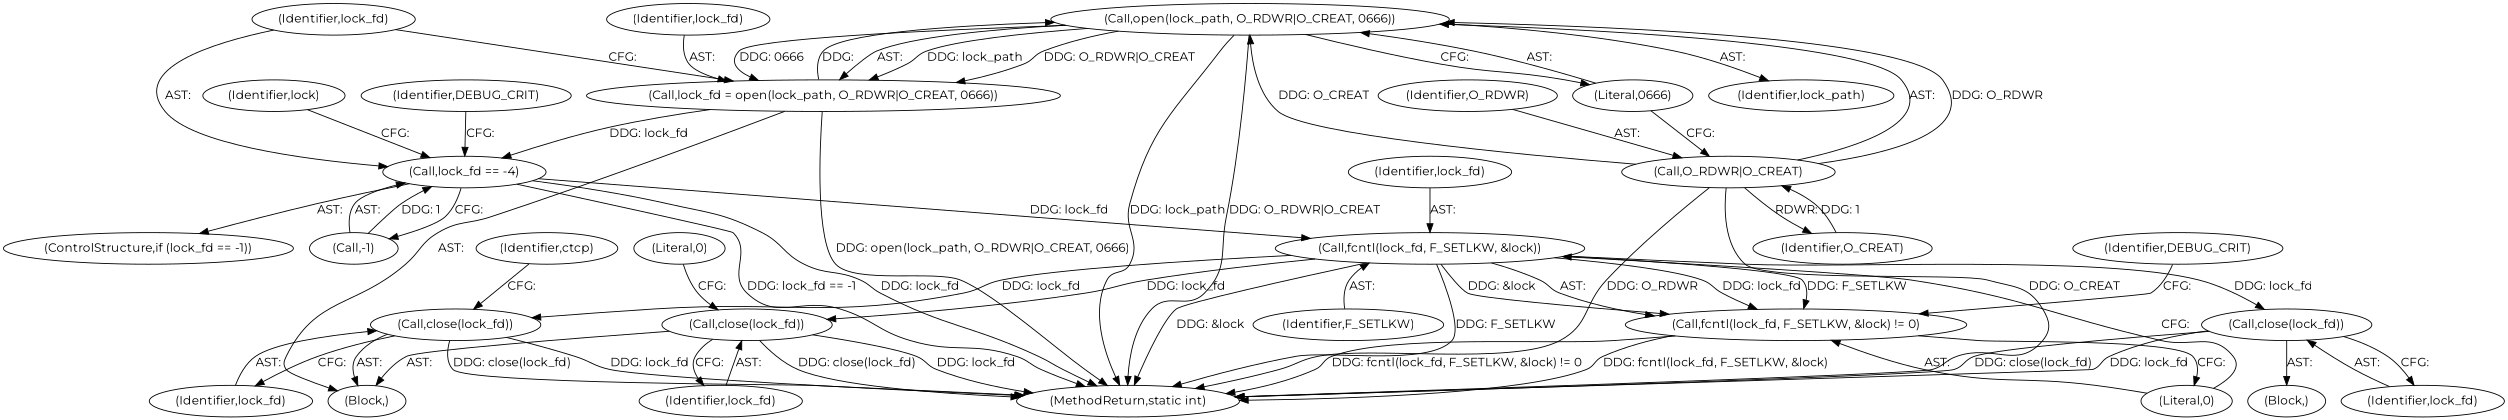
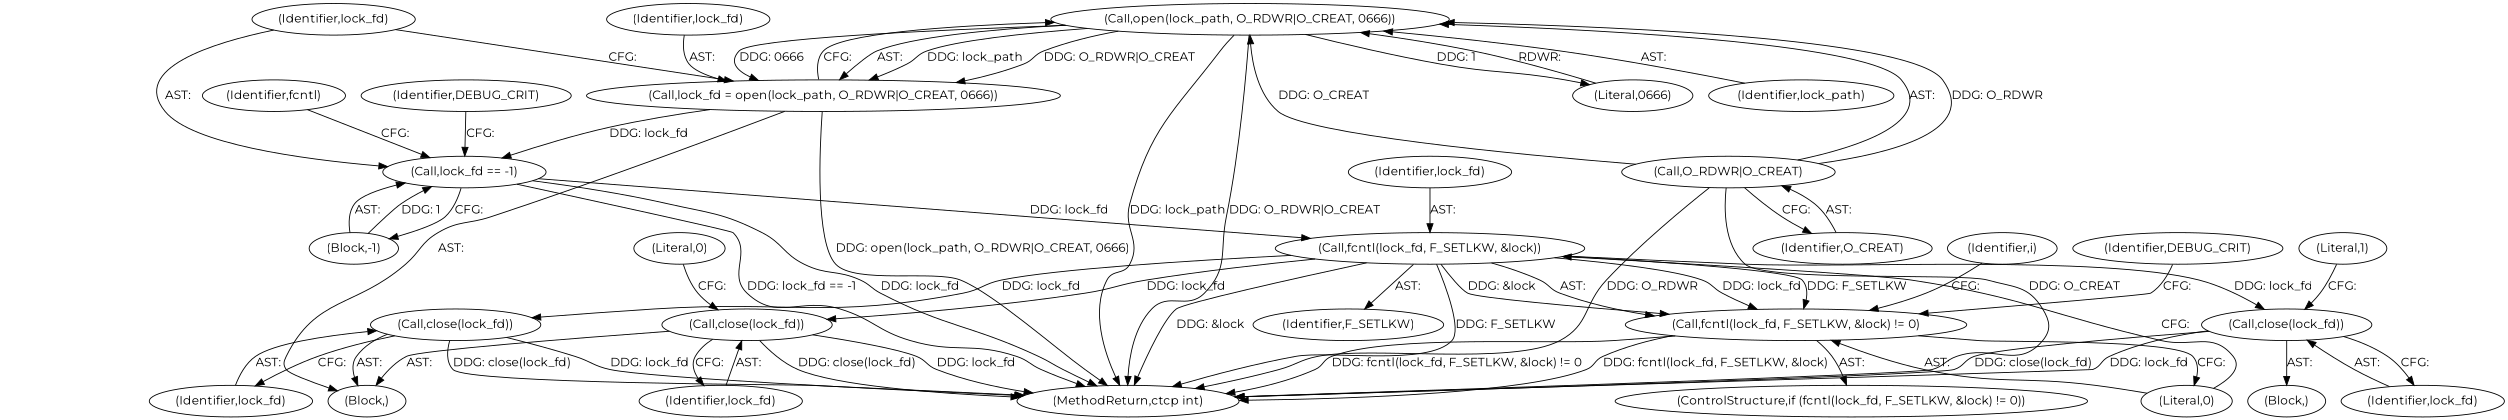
(1603, 39) -> (1570, 52)
(840, 57) -> (840, 57)
(1457, 57) -> (1457, 57)
(1541, 57) -> (1541, 57)
(274, 96) -> (274, 96)
(1468, 96) -> none
(1677, 131) -> none
(464, 172) -> (464, 172)
(1798, 210) -> (1798, 210)
(1841, 210) -> (1841, 210)
(148, 248) -> none
(354, 248) -> (354, 248)
(547, 248) -> none
none -> (2002, 248)
none -> (2343, 248)
(1346, 286) -> (1392, 284)
(1128, 401) -> (1128, 401)
none -> (1851, 401)
